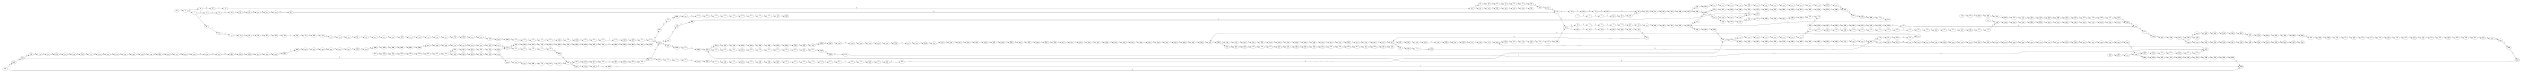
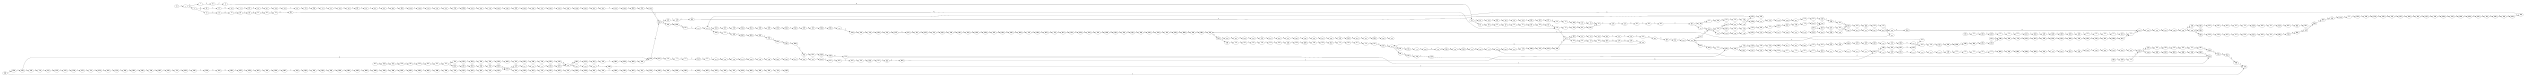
none -> (1540, 20)
